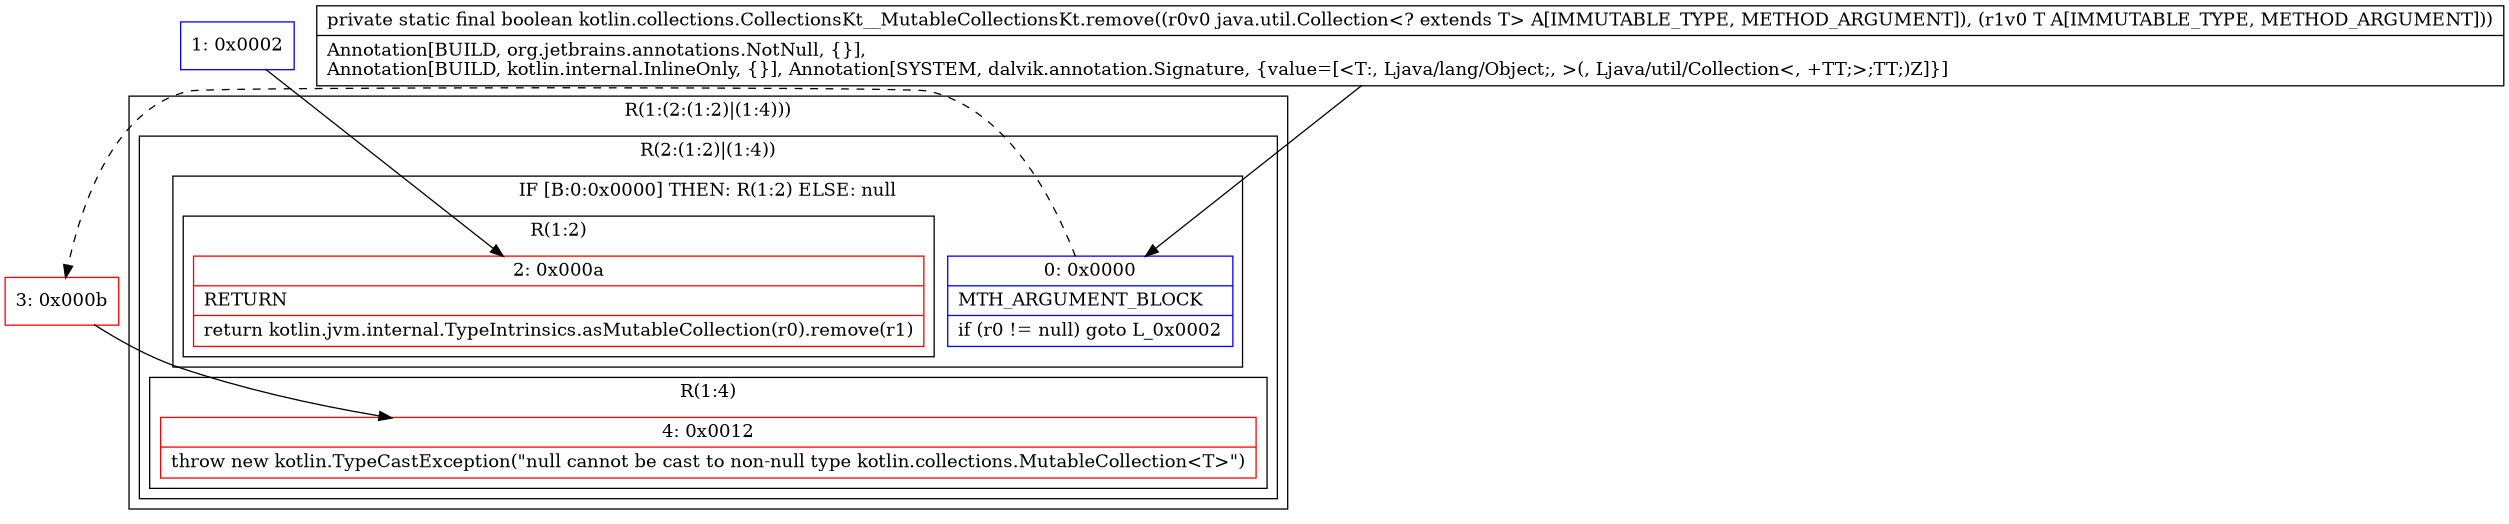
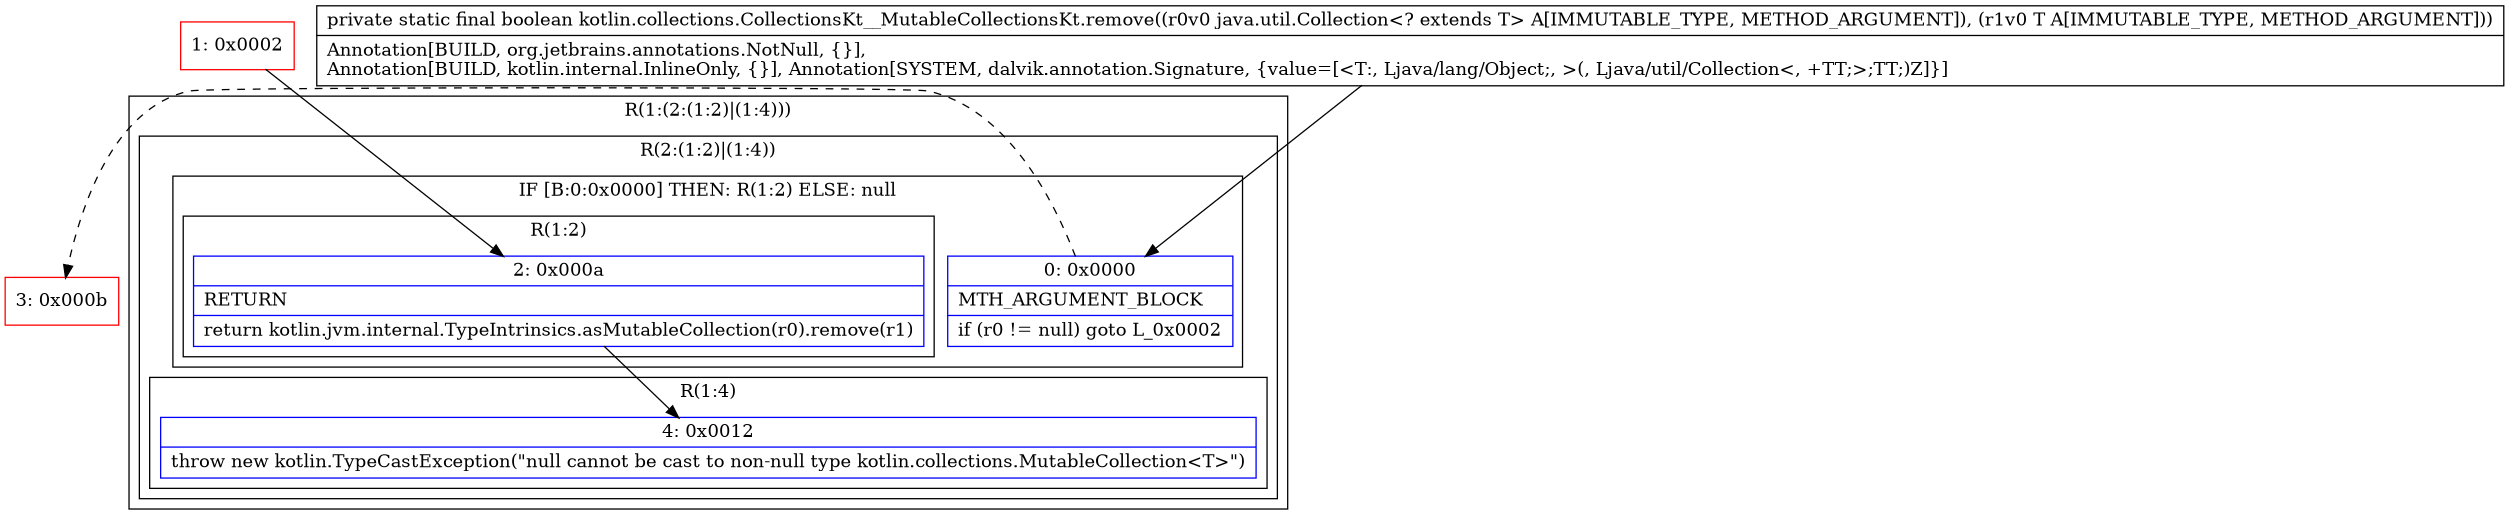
(237, 46) -> (237, 46)
(559, 301) -> (559, 301)
(239, 386) -> (645, 385)
(708, 448) -> (708, 448)
